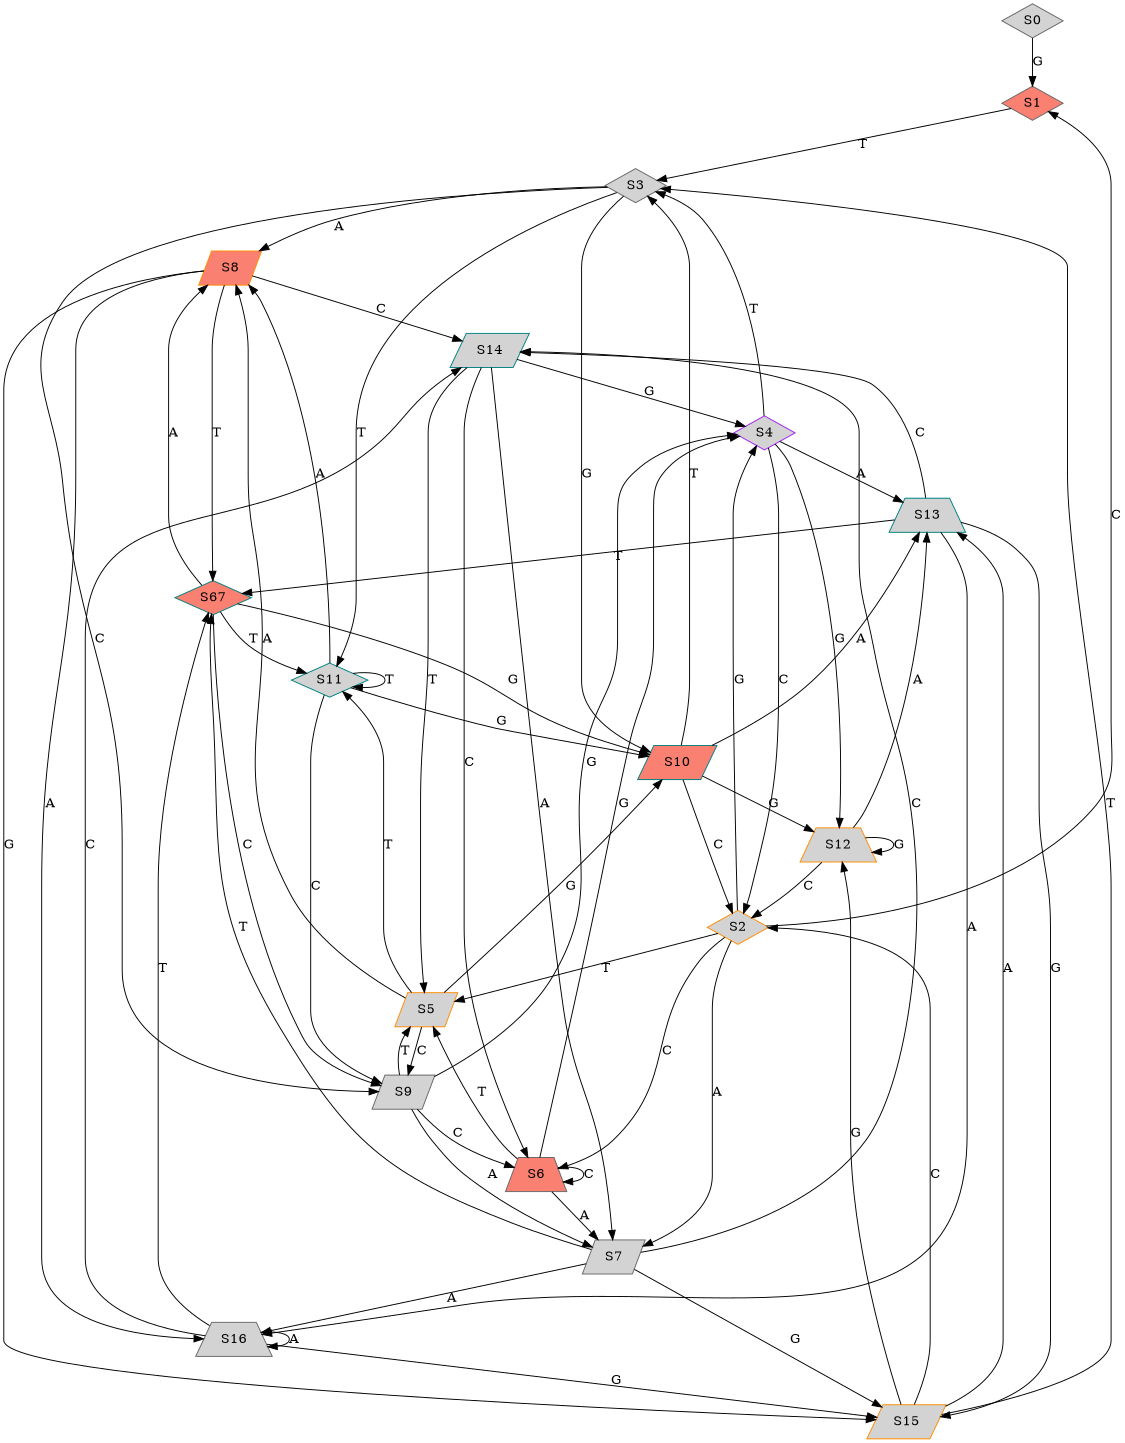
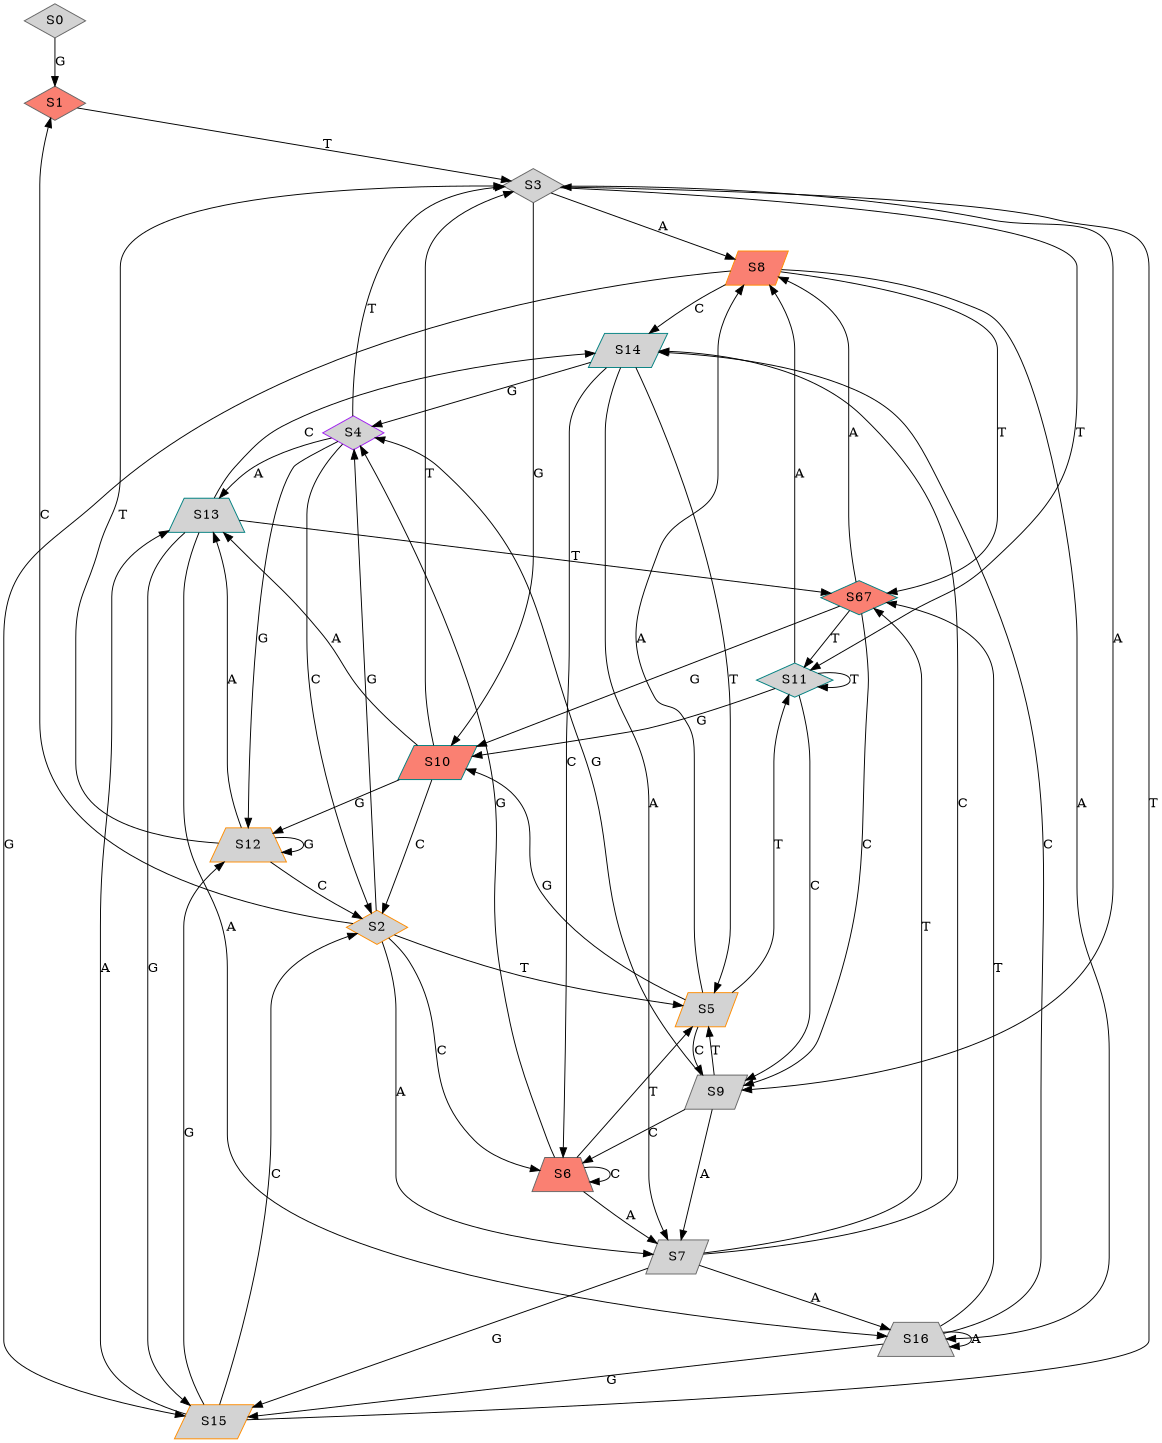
none -> (120, 409)
(100, 639) -> (1118, 639)
